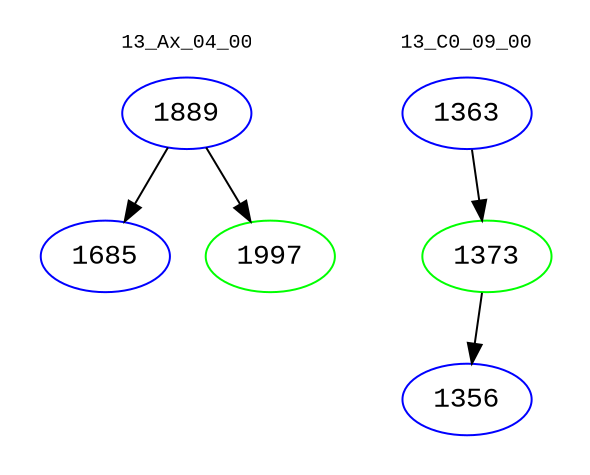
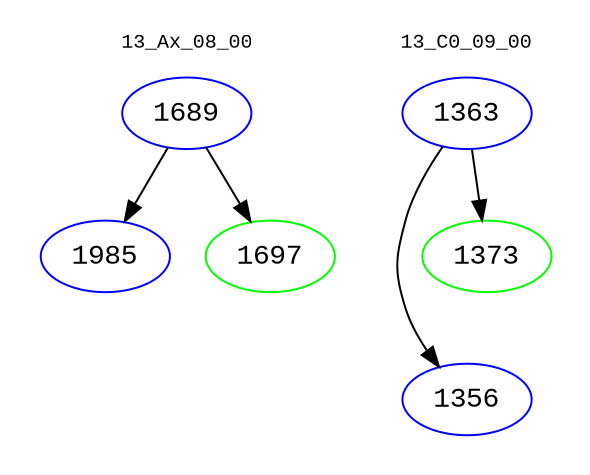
(188, 43) -> (188, 43)
(187, 113) -> (187, 113)
(105, 256) -> (105, 256)
(270, 256) -> (270, 256)
(478, 318) -> (399, 247)
